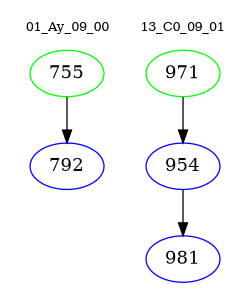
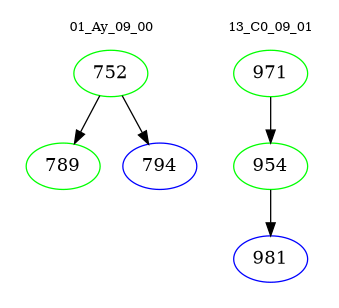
(67, 73) -> (111, 73)
none -> (63, 166)
(67, 166) -> (160, 166)
(183, 166) -> (271, 166)
